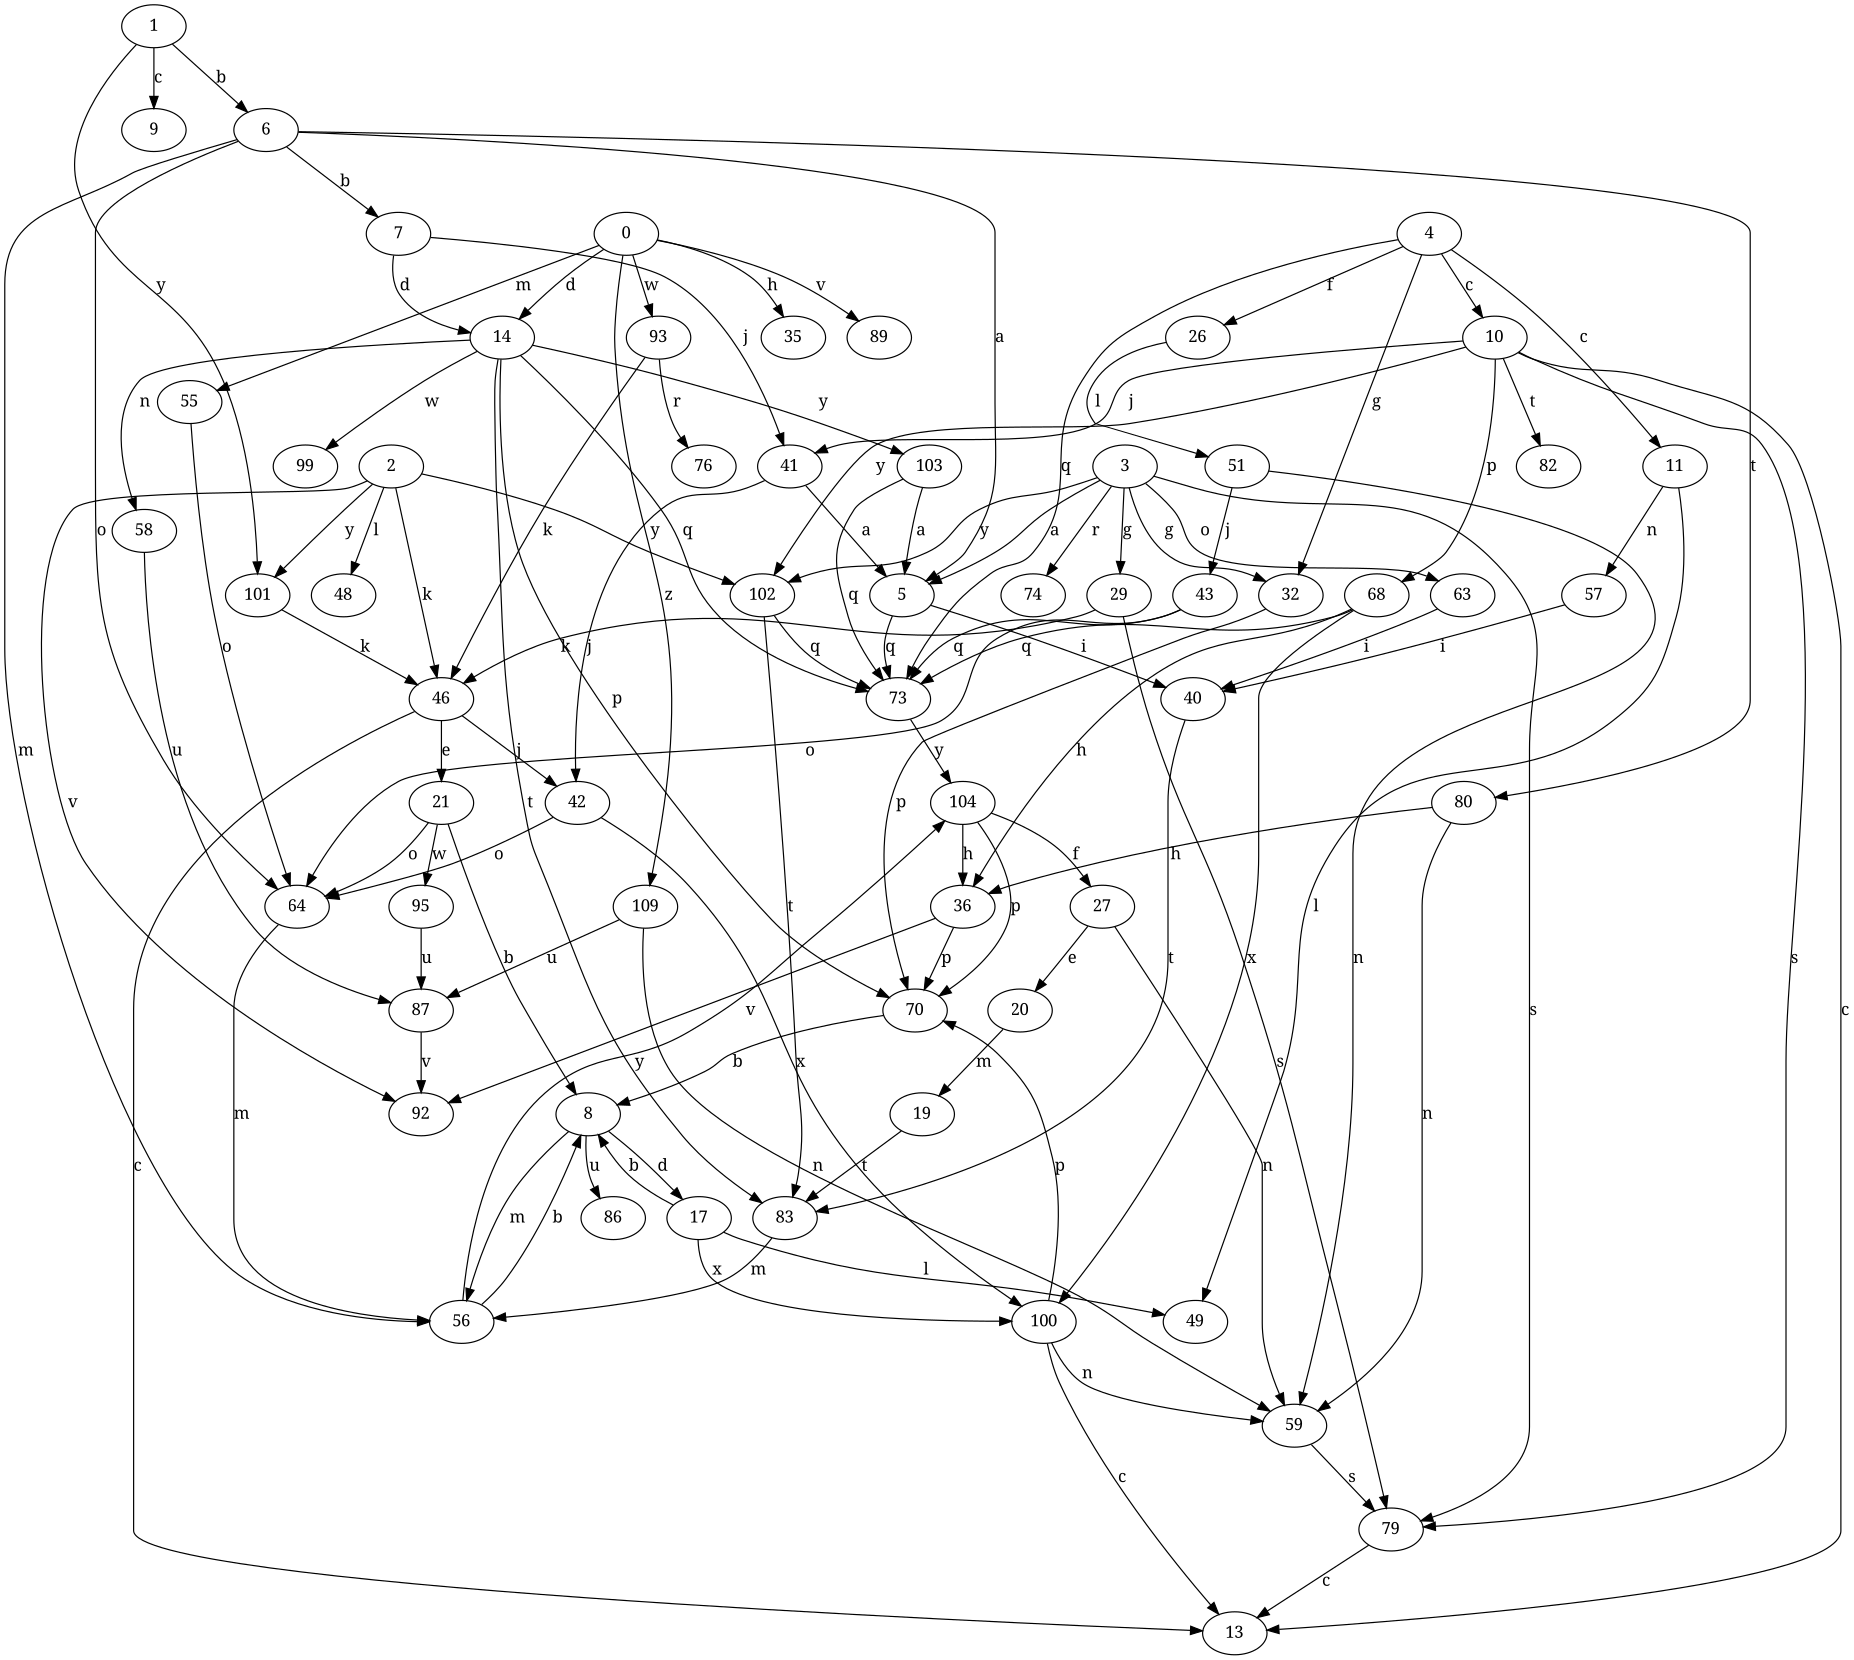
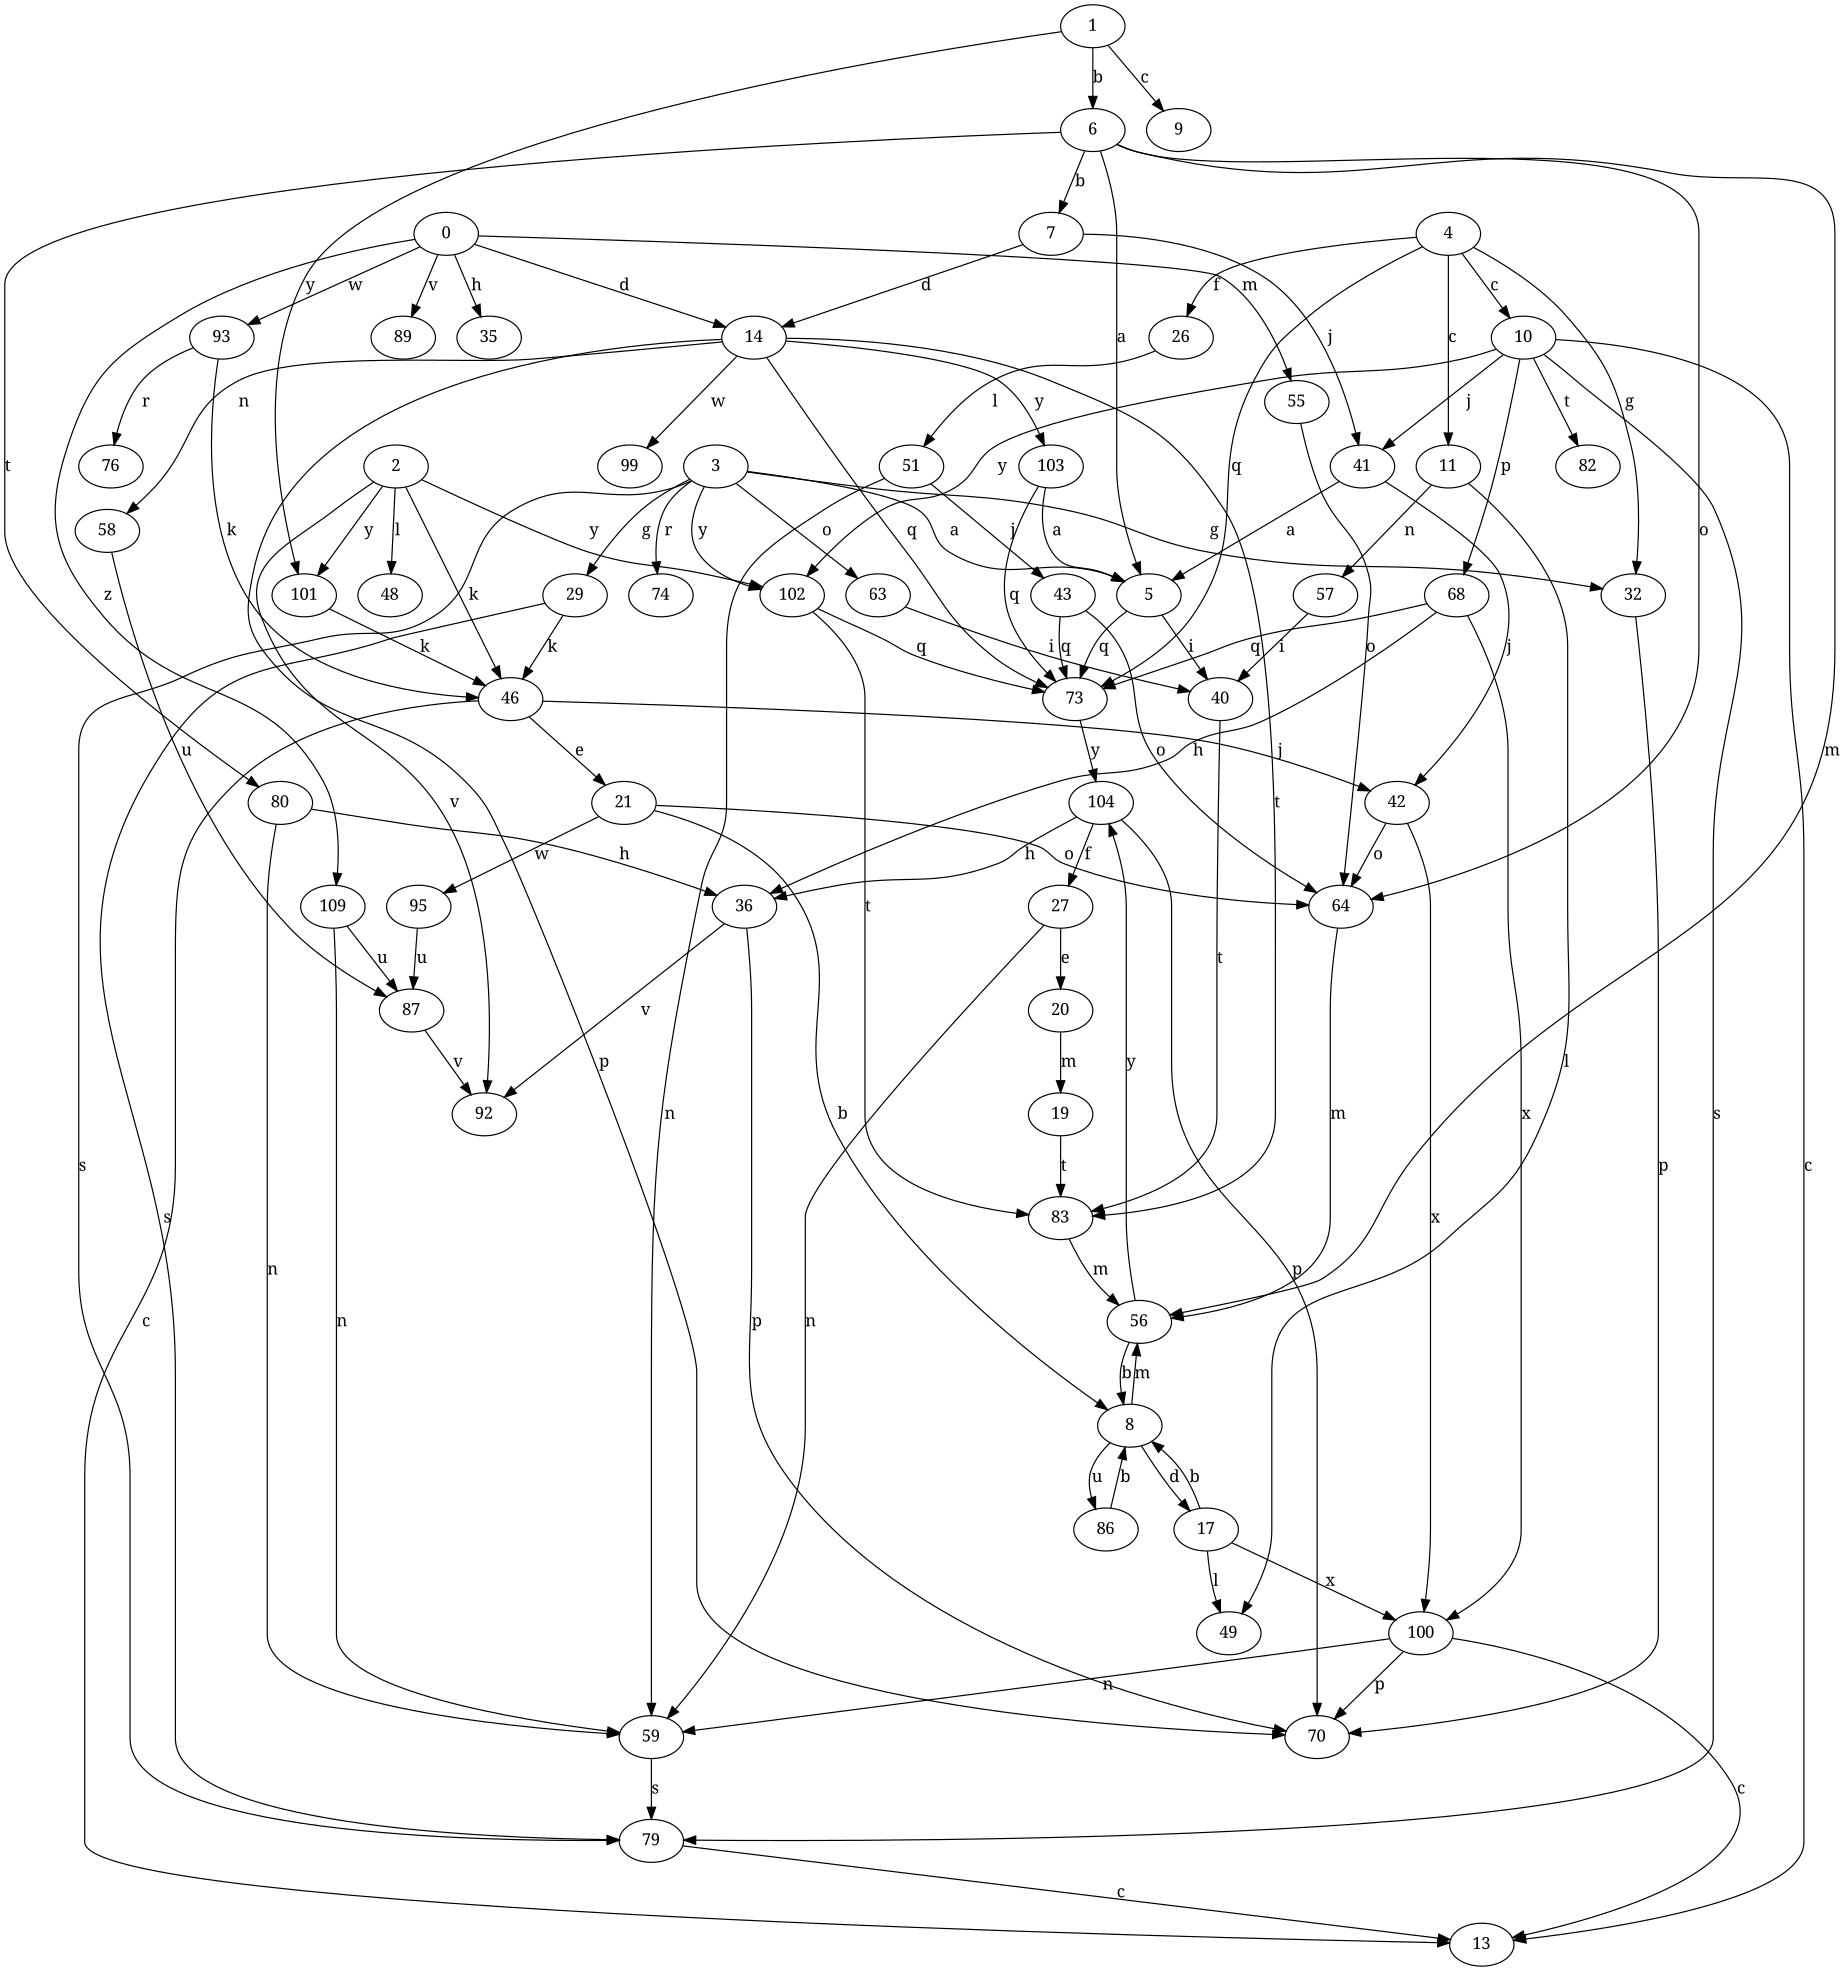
(752, 1046) -> (1116, 1484)
